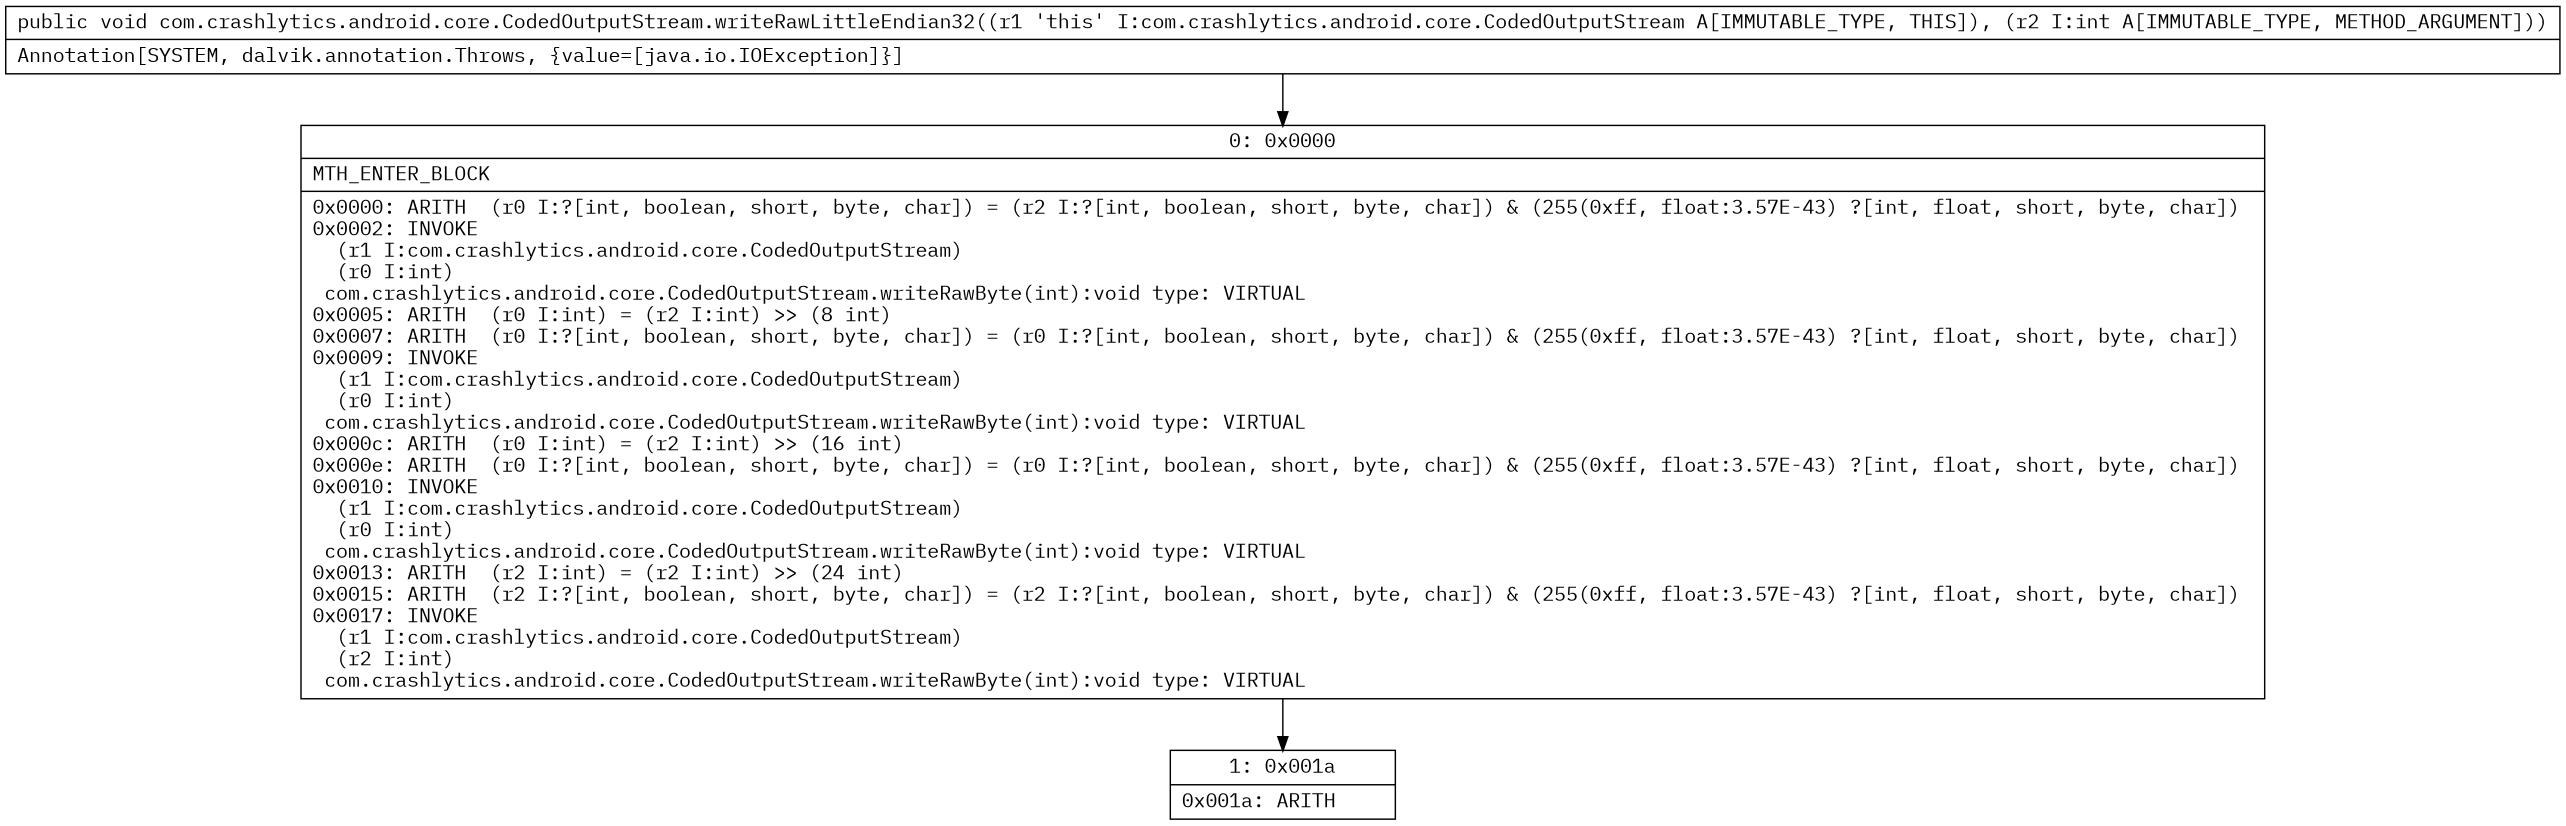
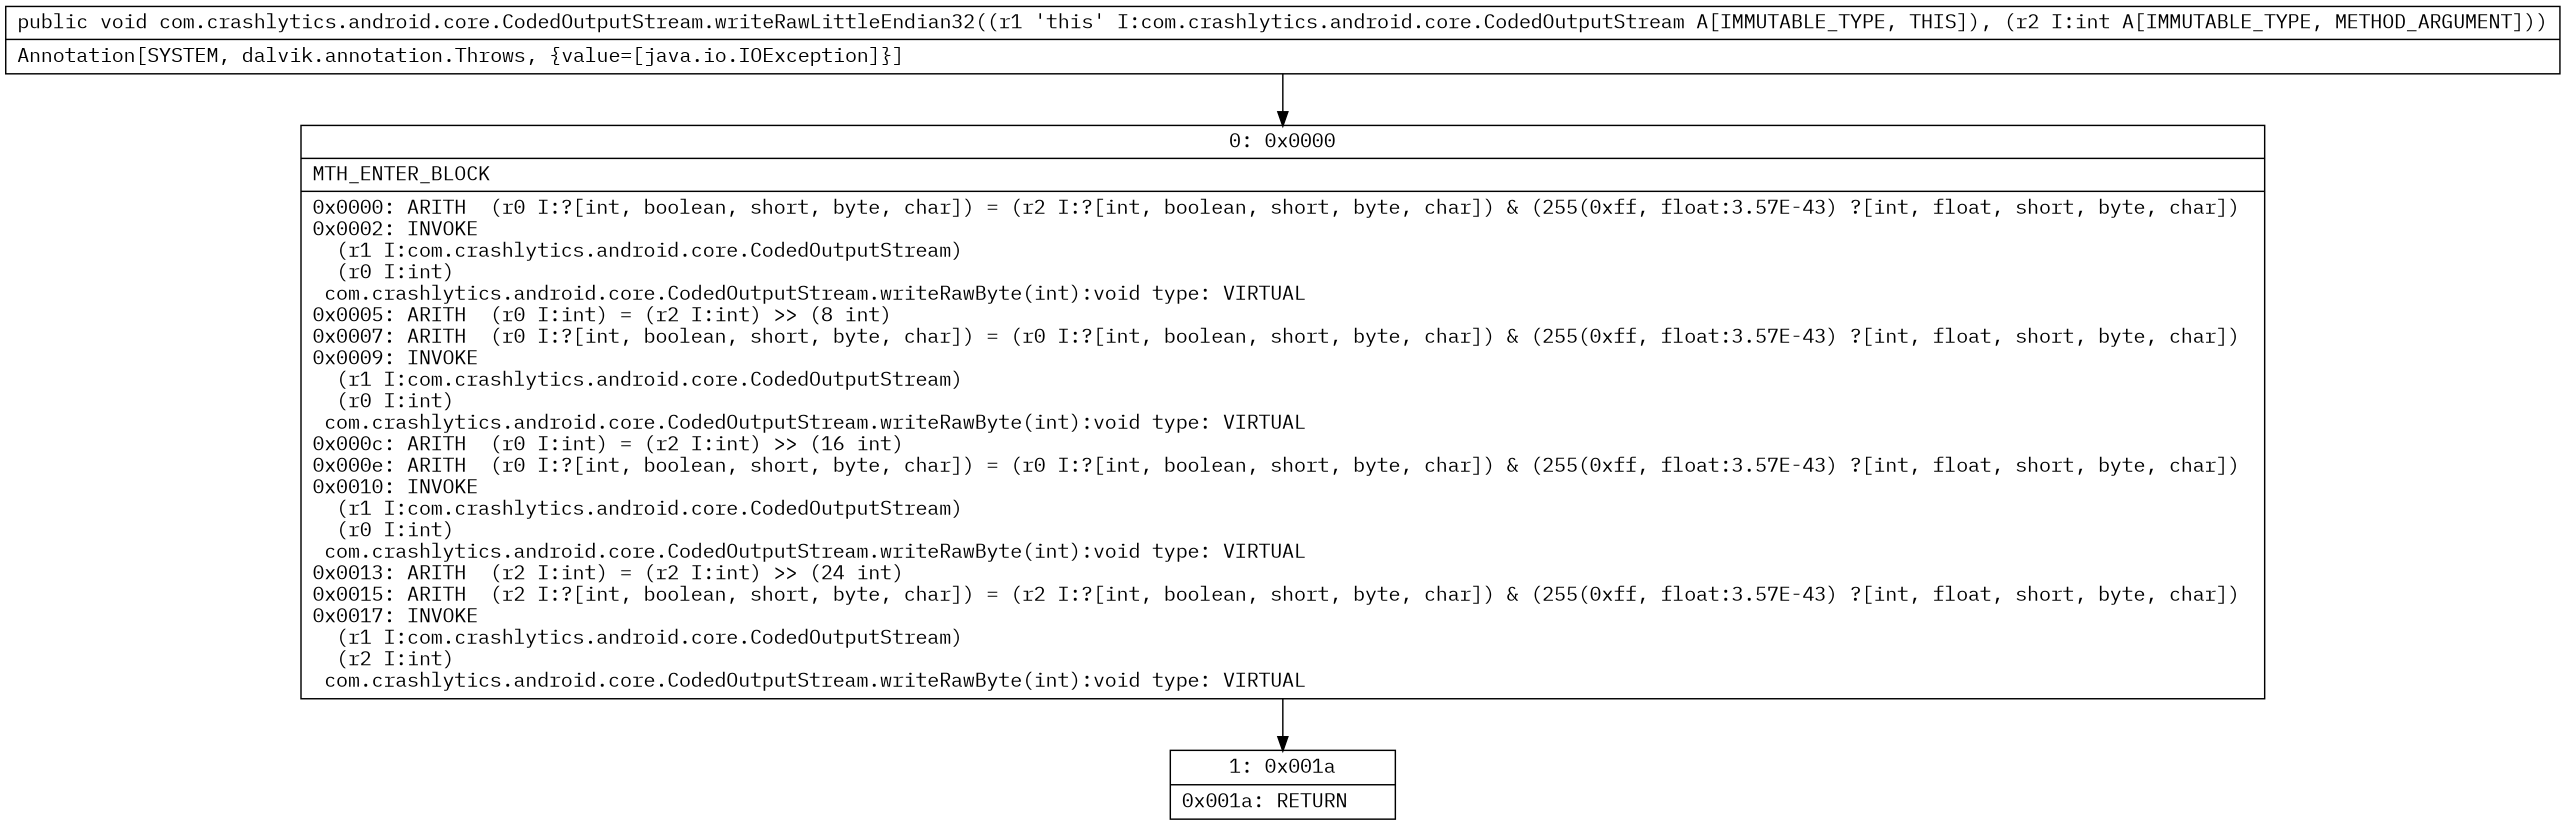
(1277, 801) -> (1283, 801)
